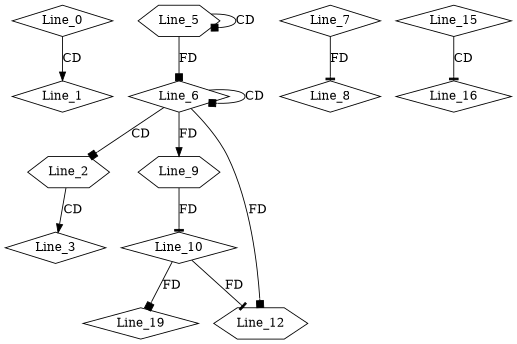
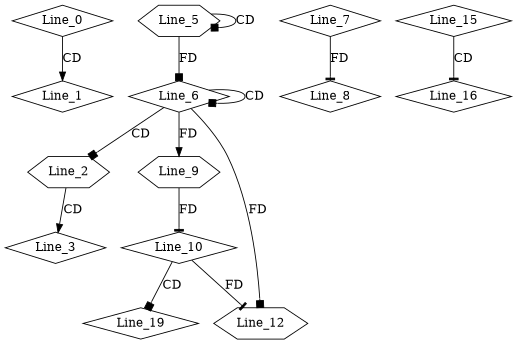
(172, 286) -> (172, 286)
